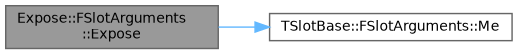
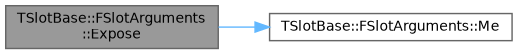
(112, 27) -> (112, 27)
